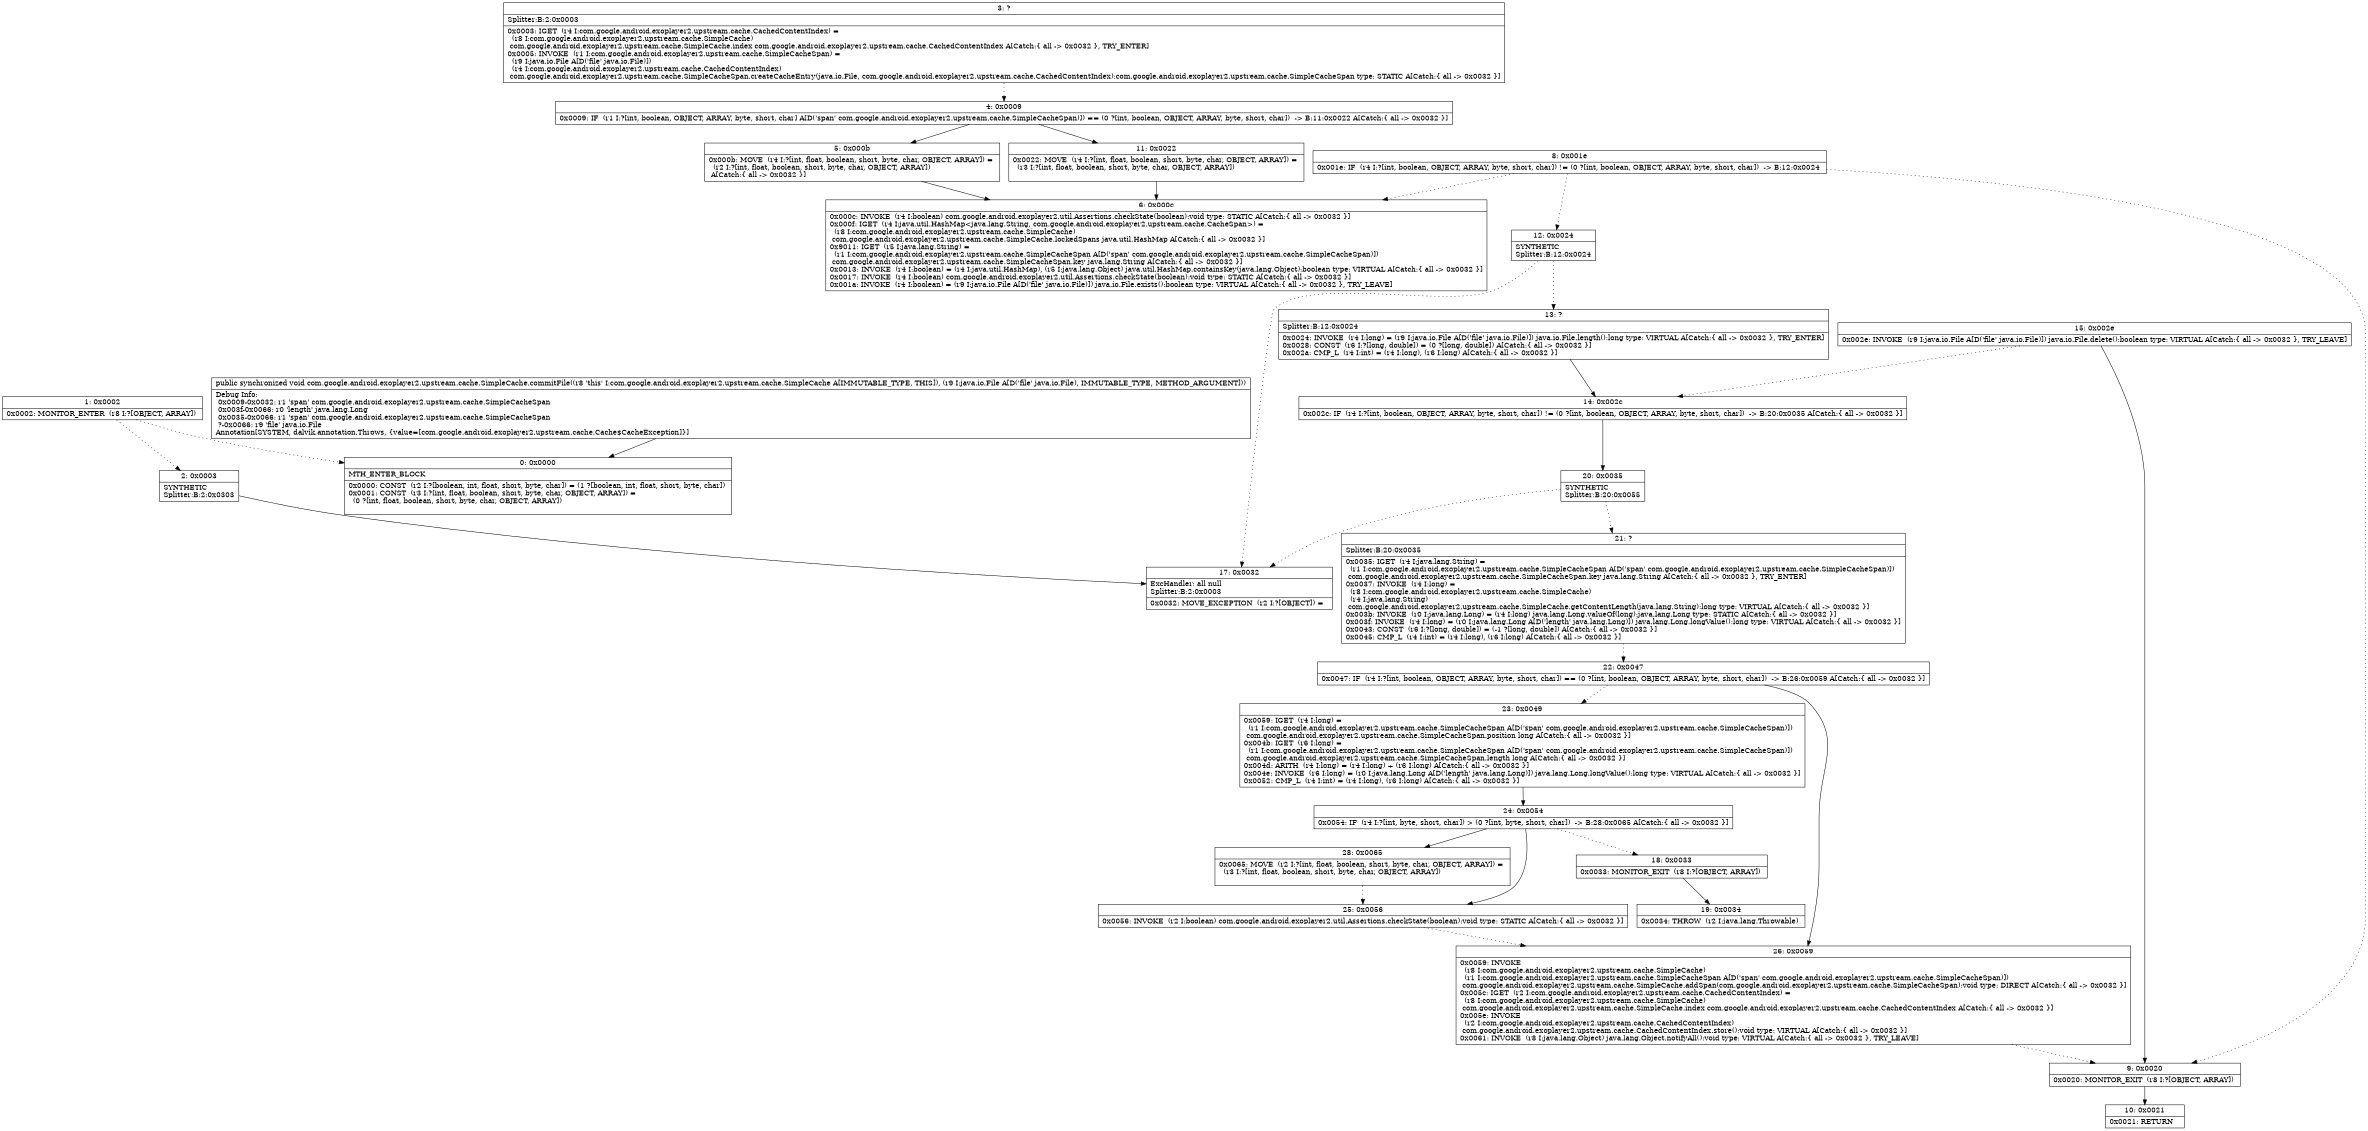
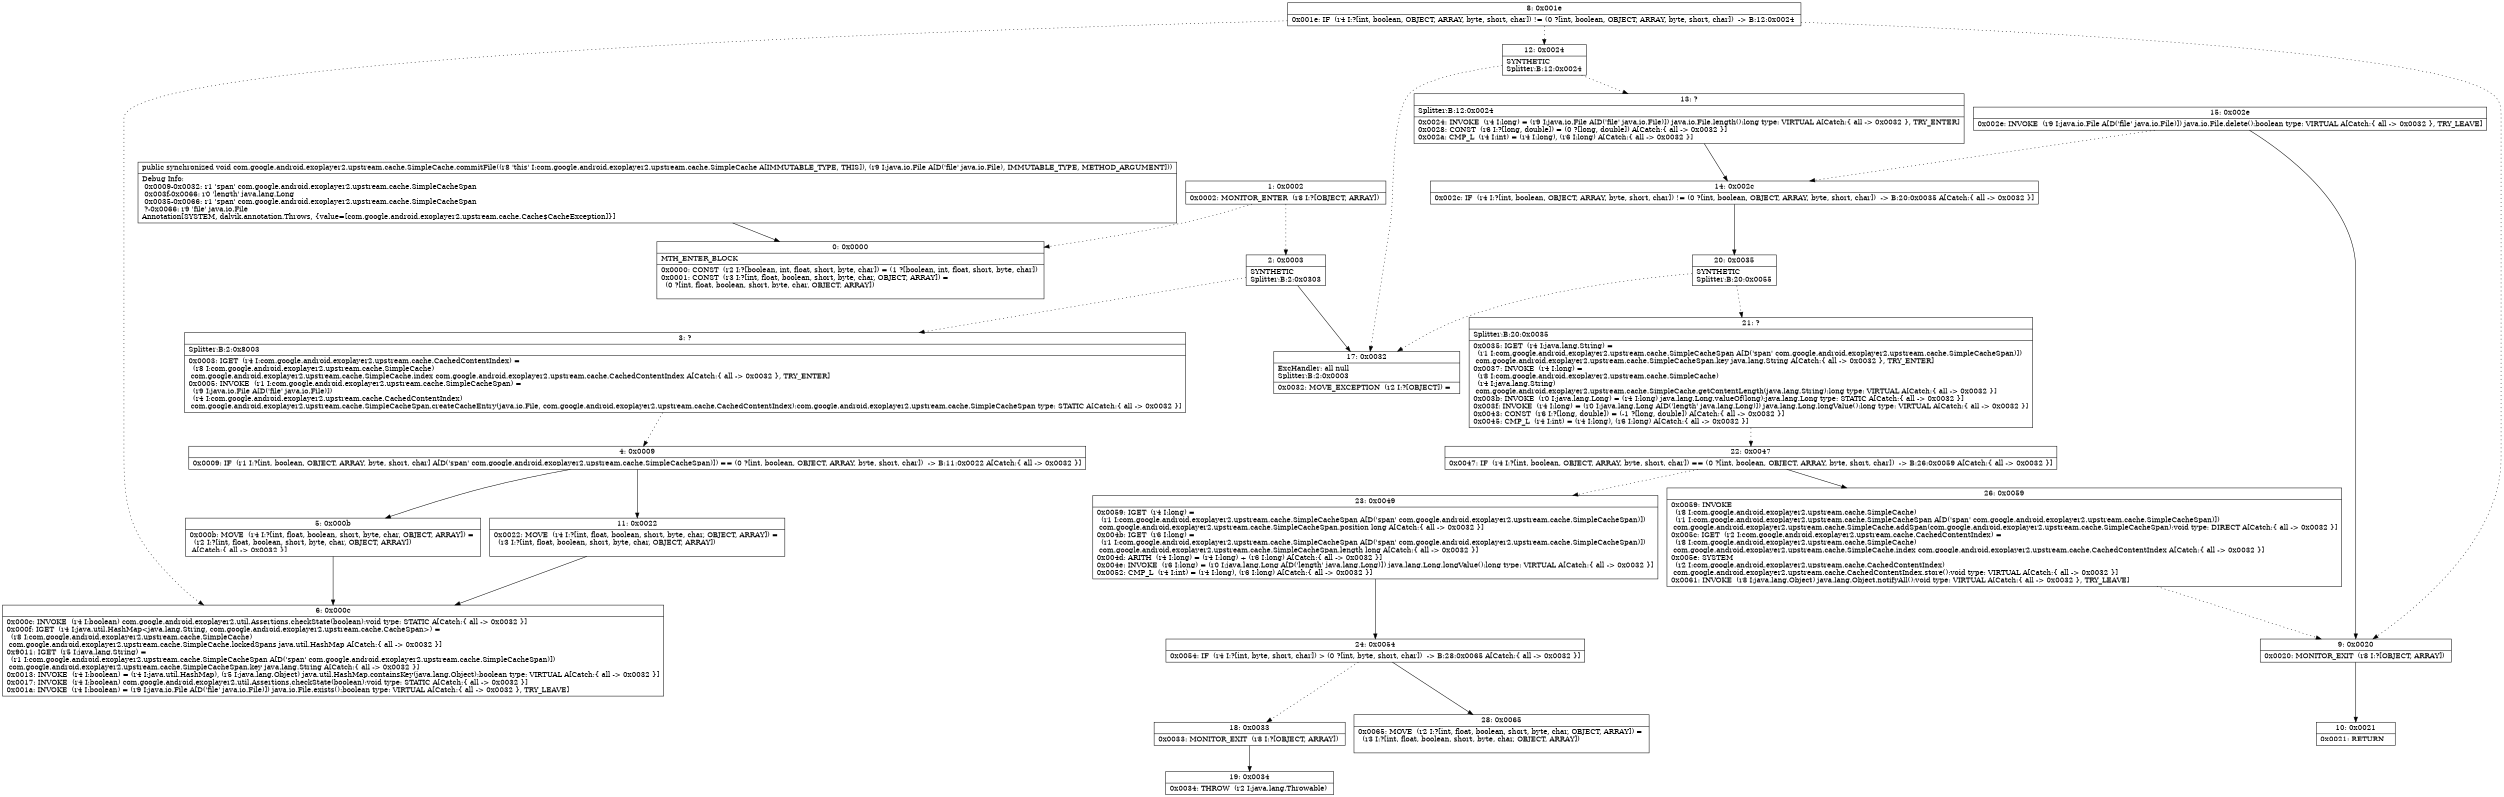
(543, 20) -> (224, 350)
none -> (1085, 305)
(1363, 916) -> none
(1493, 1016) -> (1704, 558)
